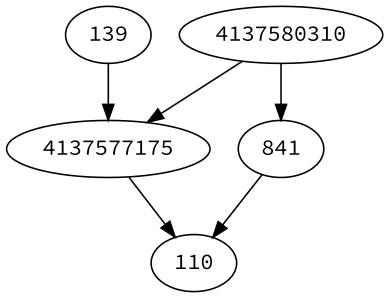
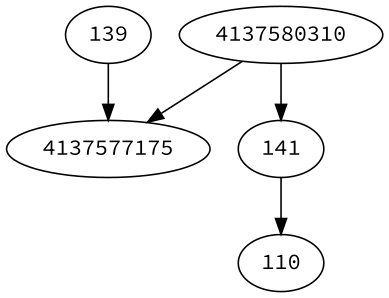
(281, 149) -> (281, 149)
(147, 201) -> none
